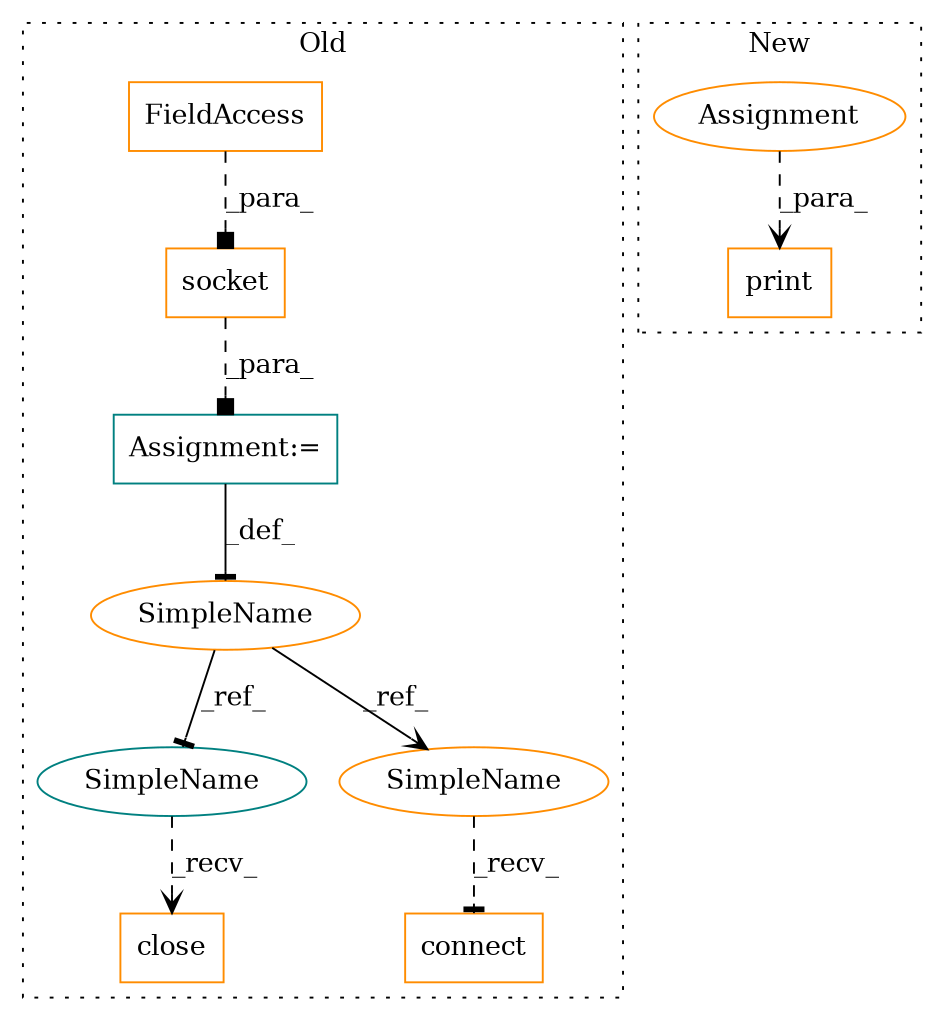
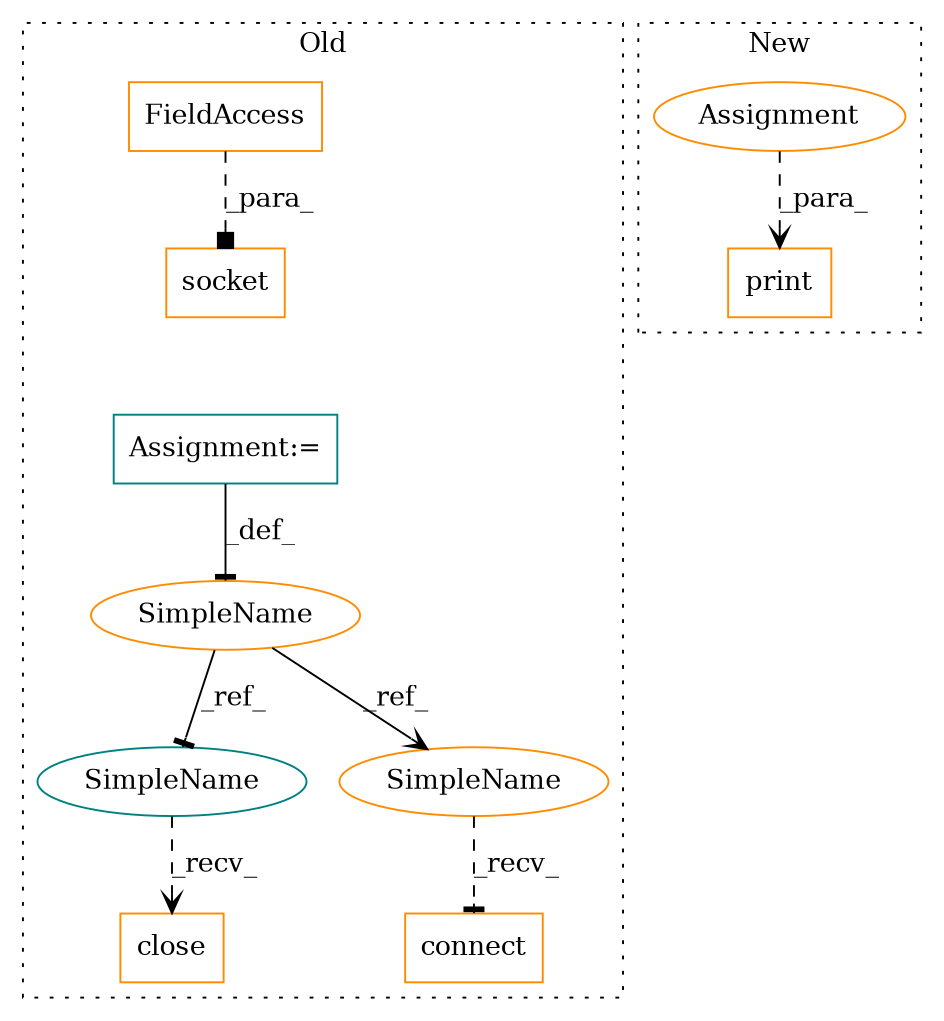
(226, 356) -> none
